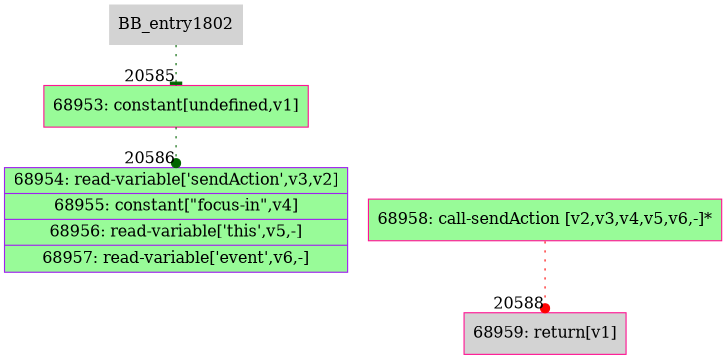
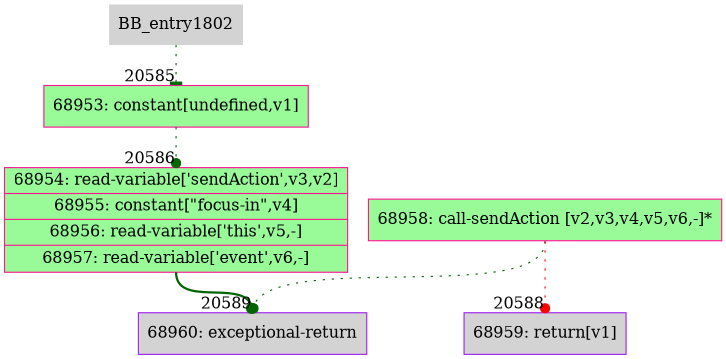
(176, 220) -> (176, 220)
none -> (253, 334)
(545, 334) -> (545, 334)
